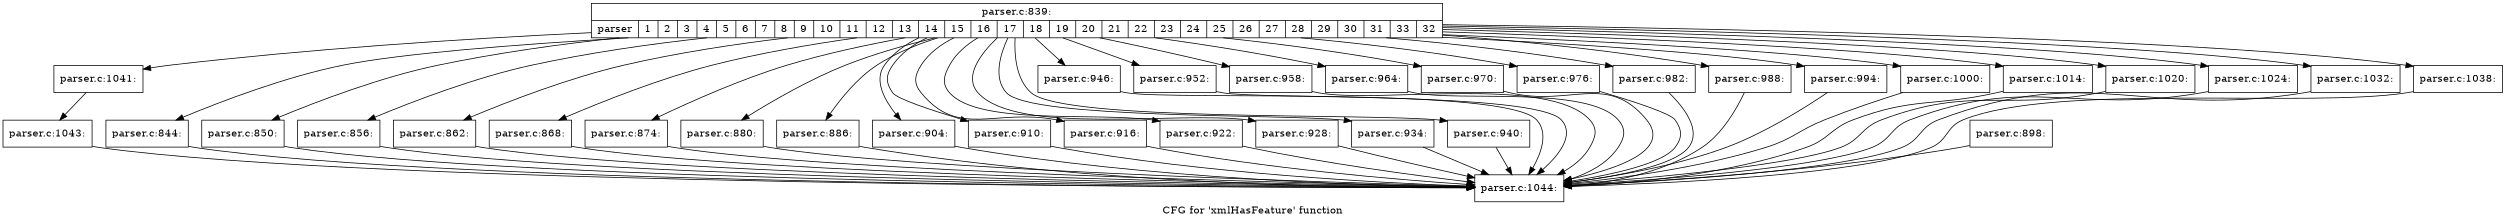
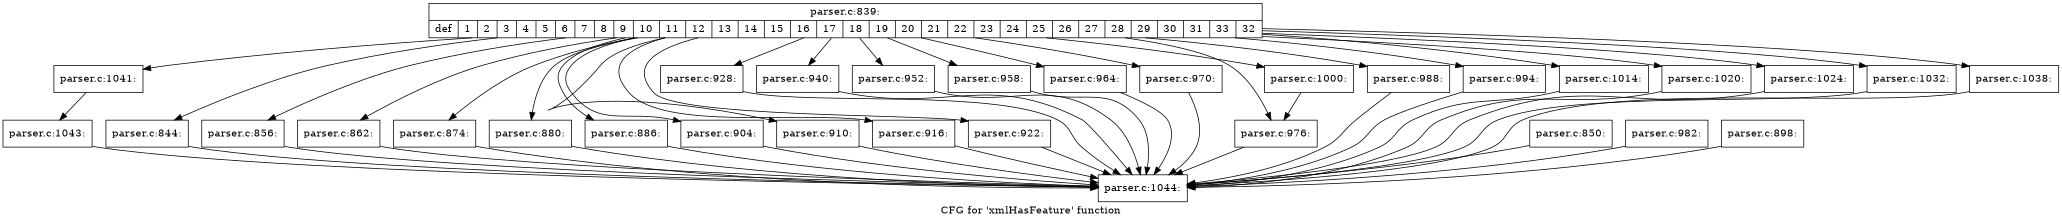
(615, 29) -> (444, 29)
(1496, 49) -> none
(446, 64) -> none
(1079, 79) -> none
(530, 134) -> none
(1393, 134) -> none
(1742, 154) -> (1294, 103)
